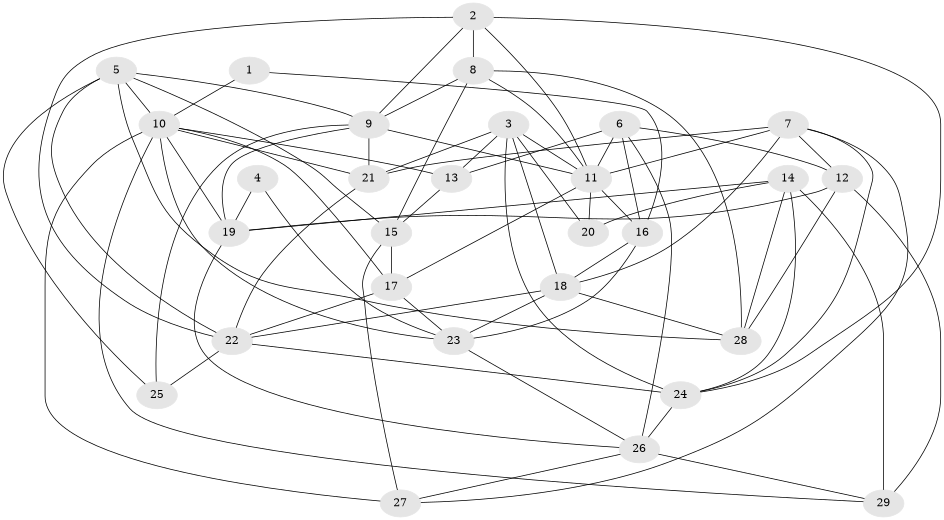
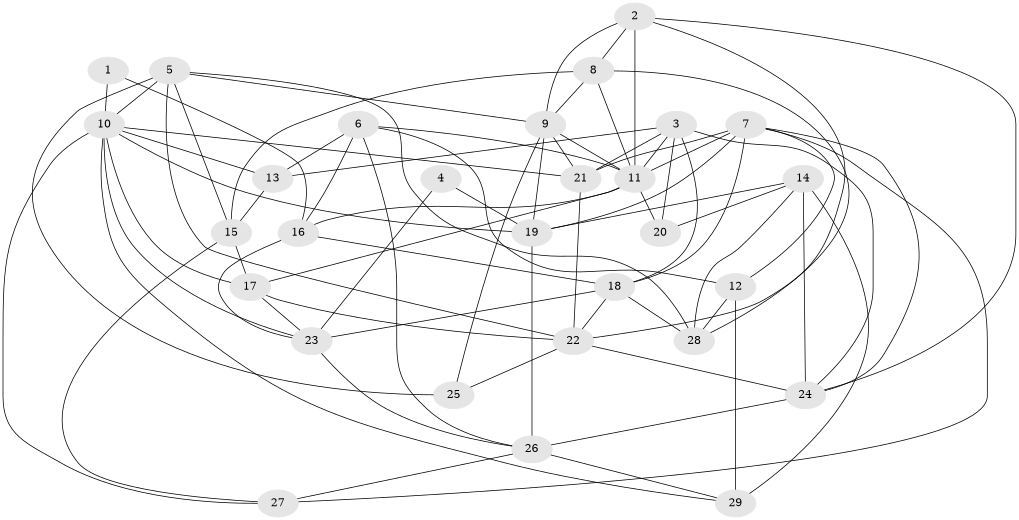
(554, 218) -> (651, 198)
